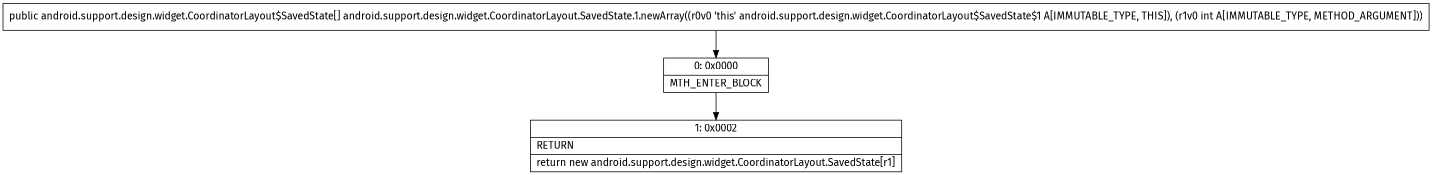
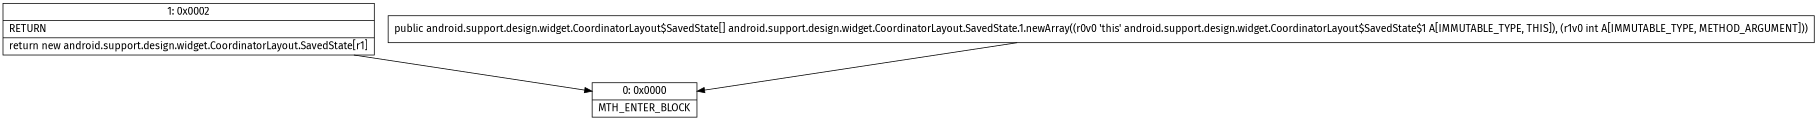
(716, 103) -> (469, 73)
